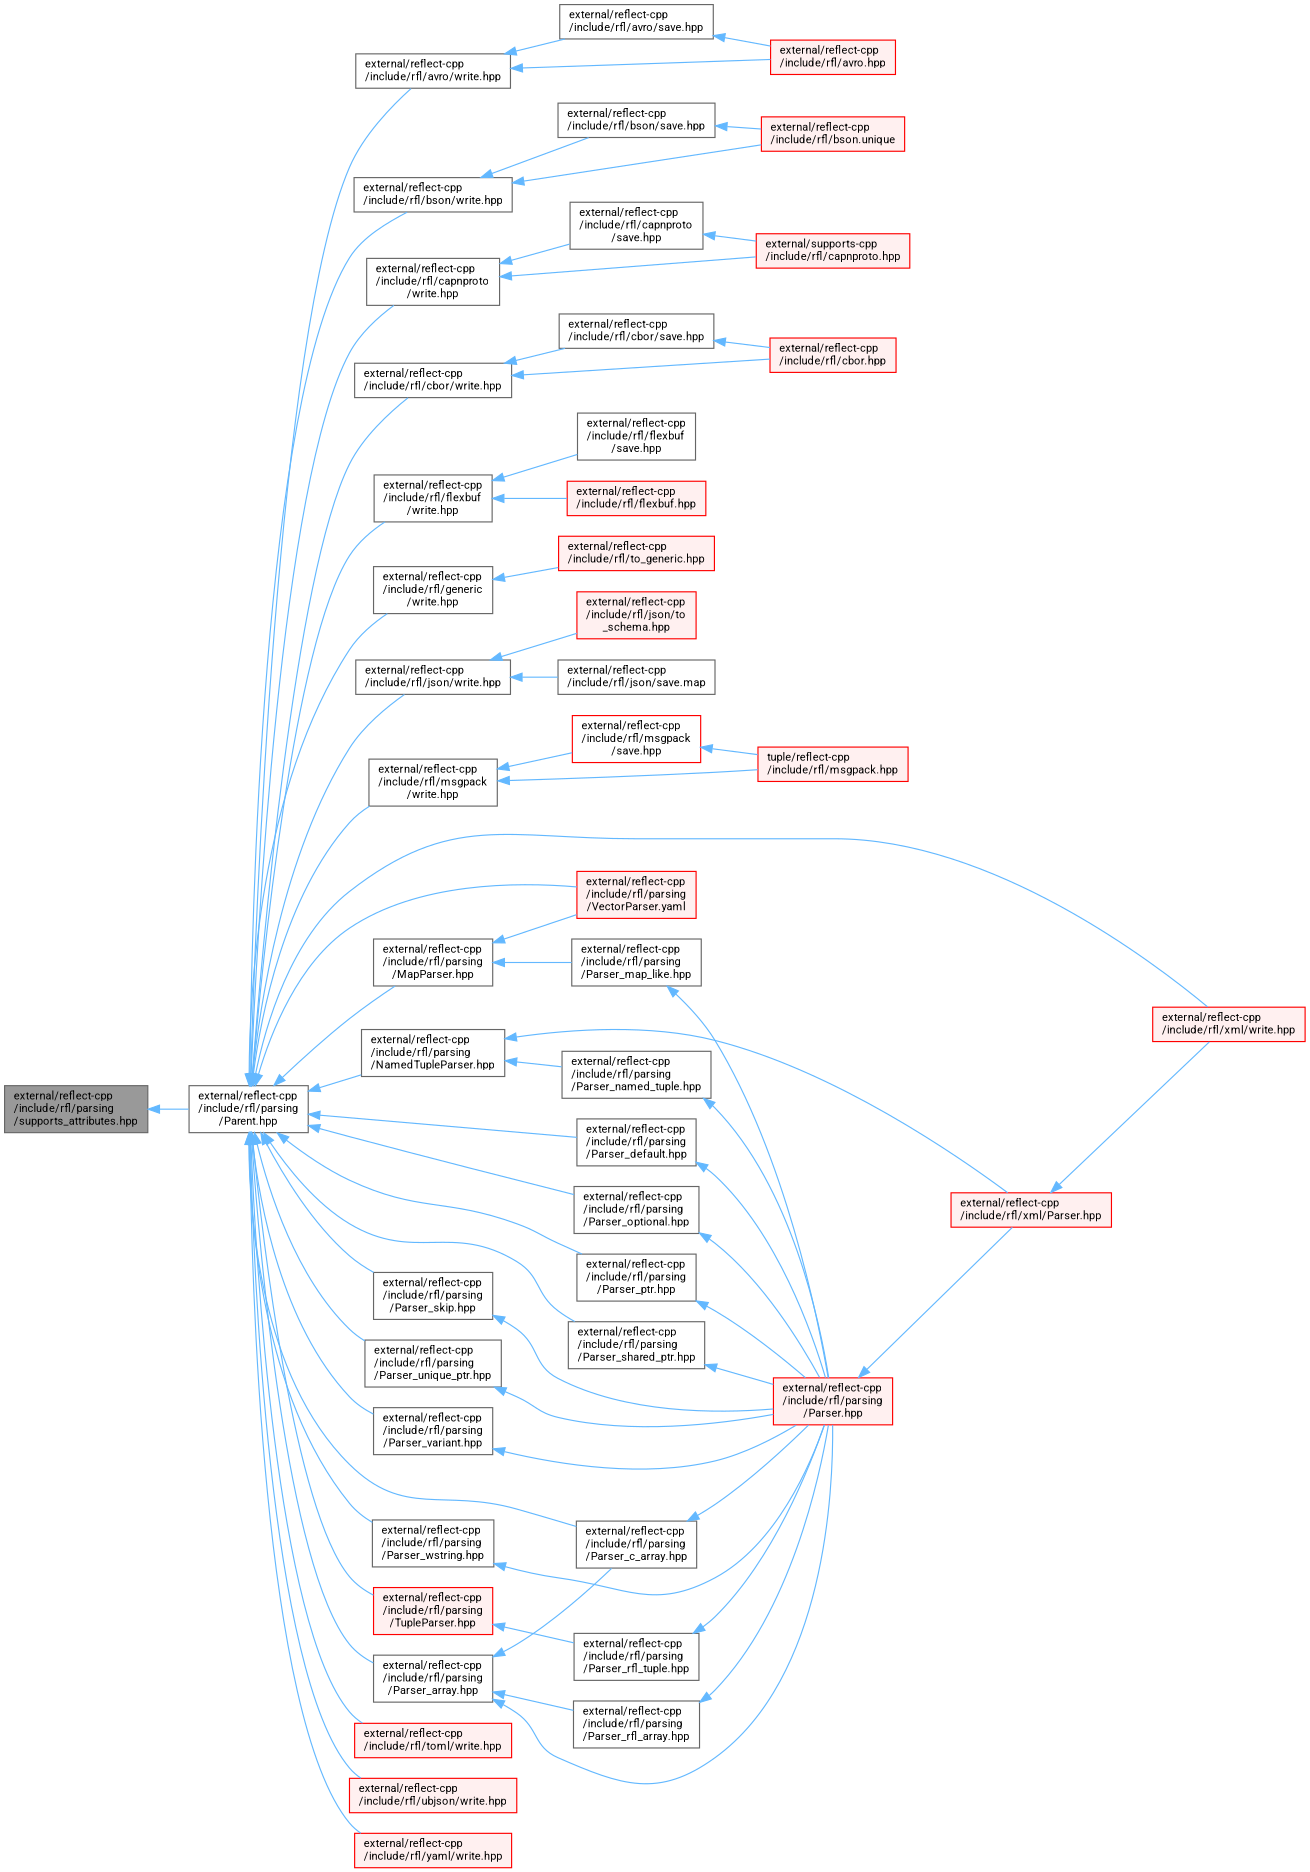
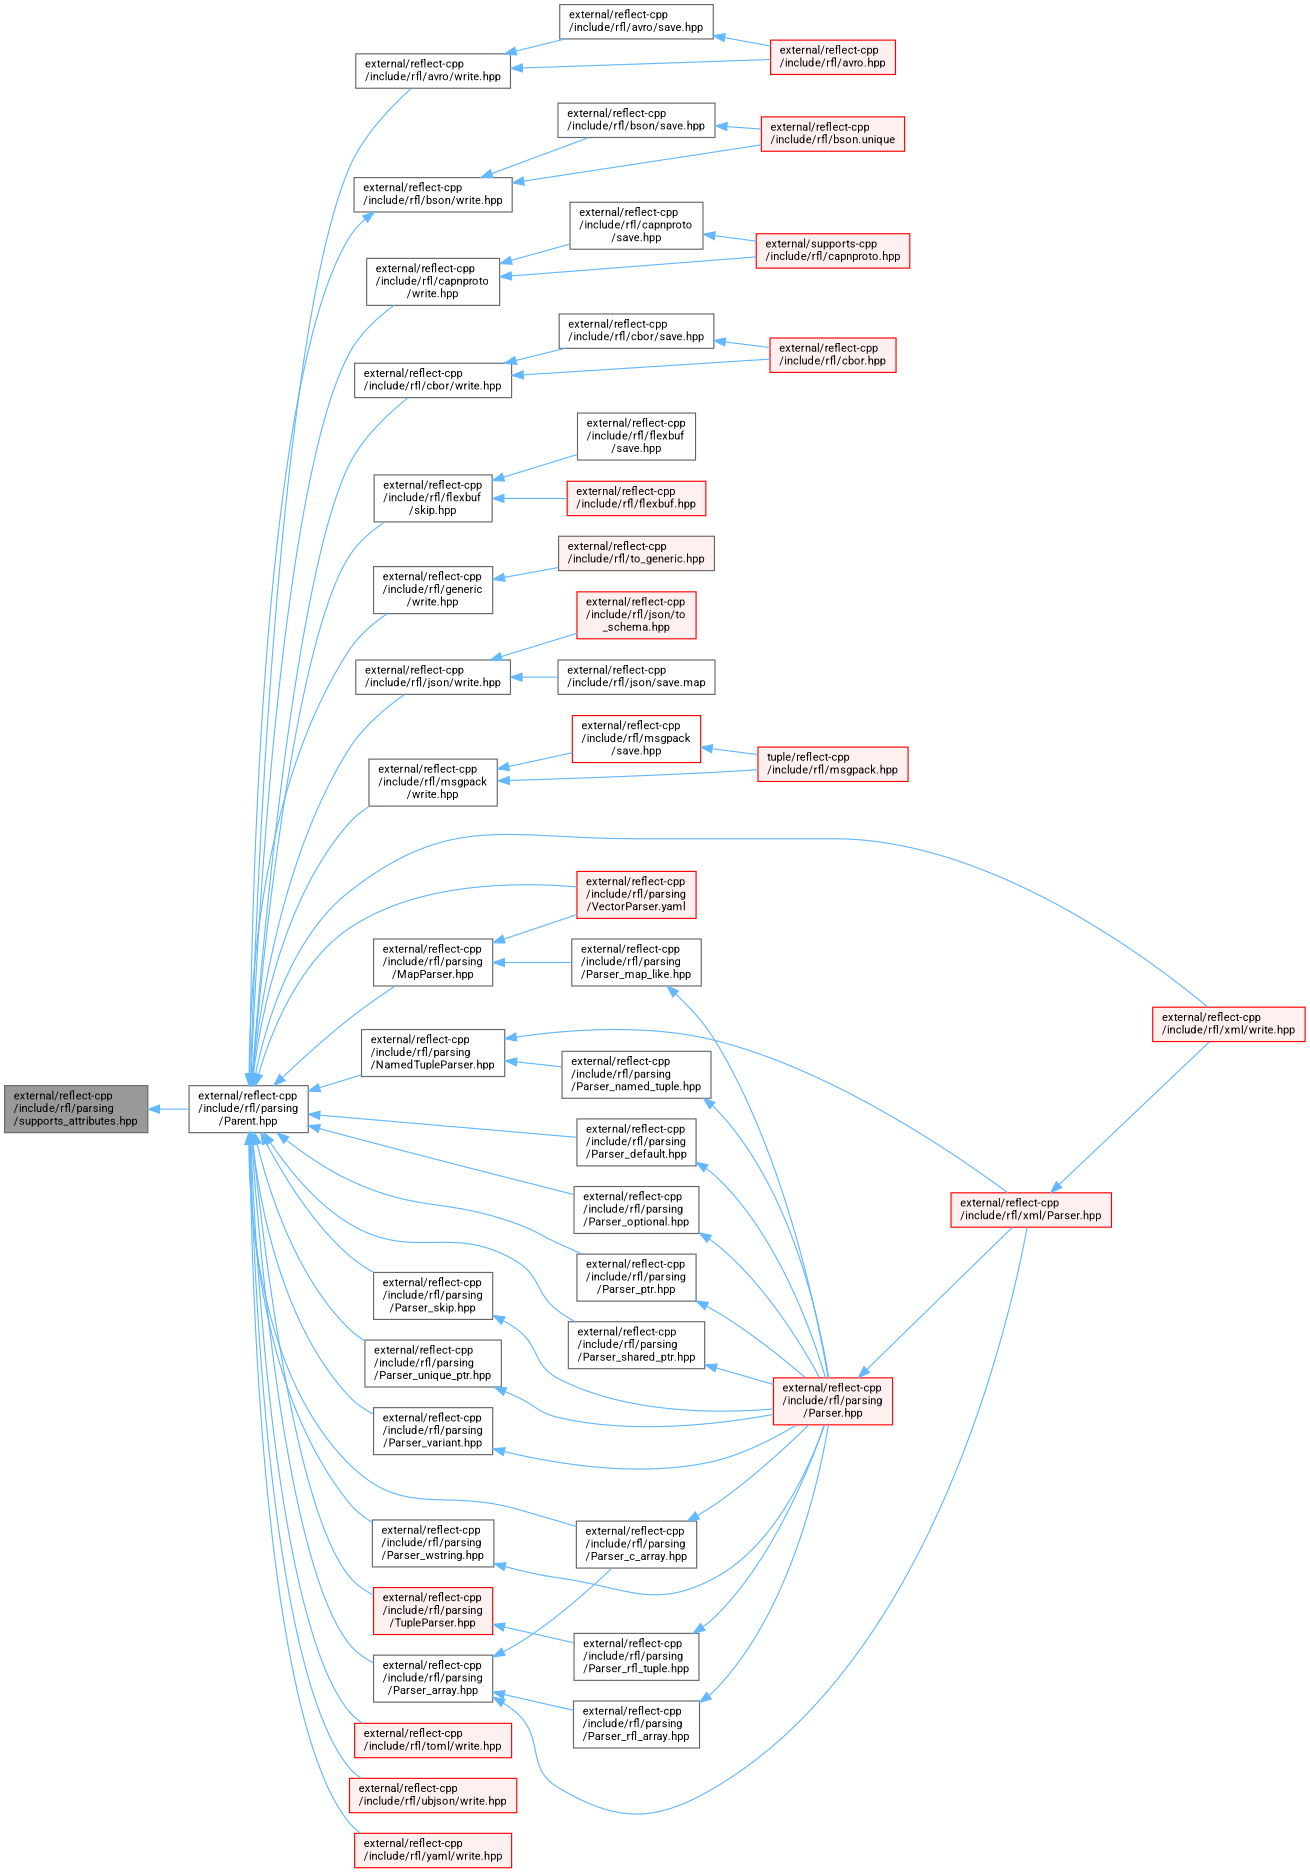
(433, 498) -> (433, 498)
(637, 553) -> (637, 553)
(271, 624) -> (268, 644)
(757, 1715) -> (855, 1656)
